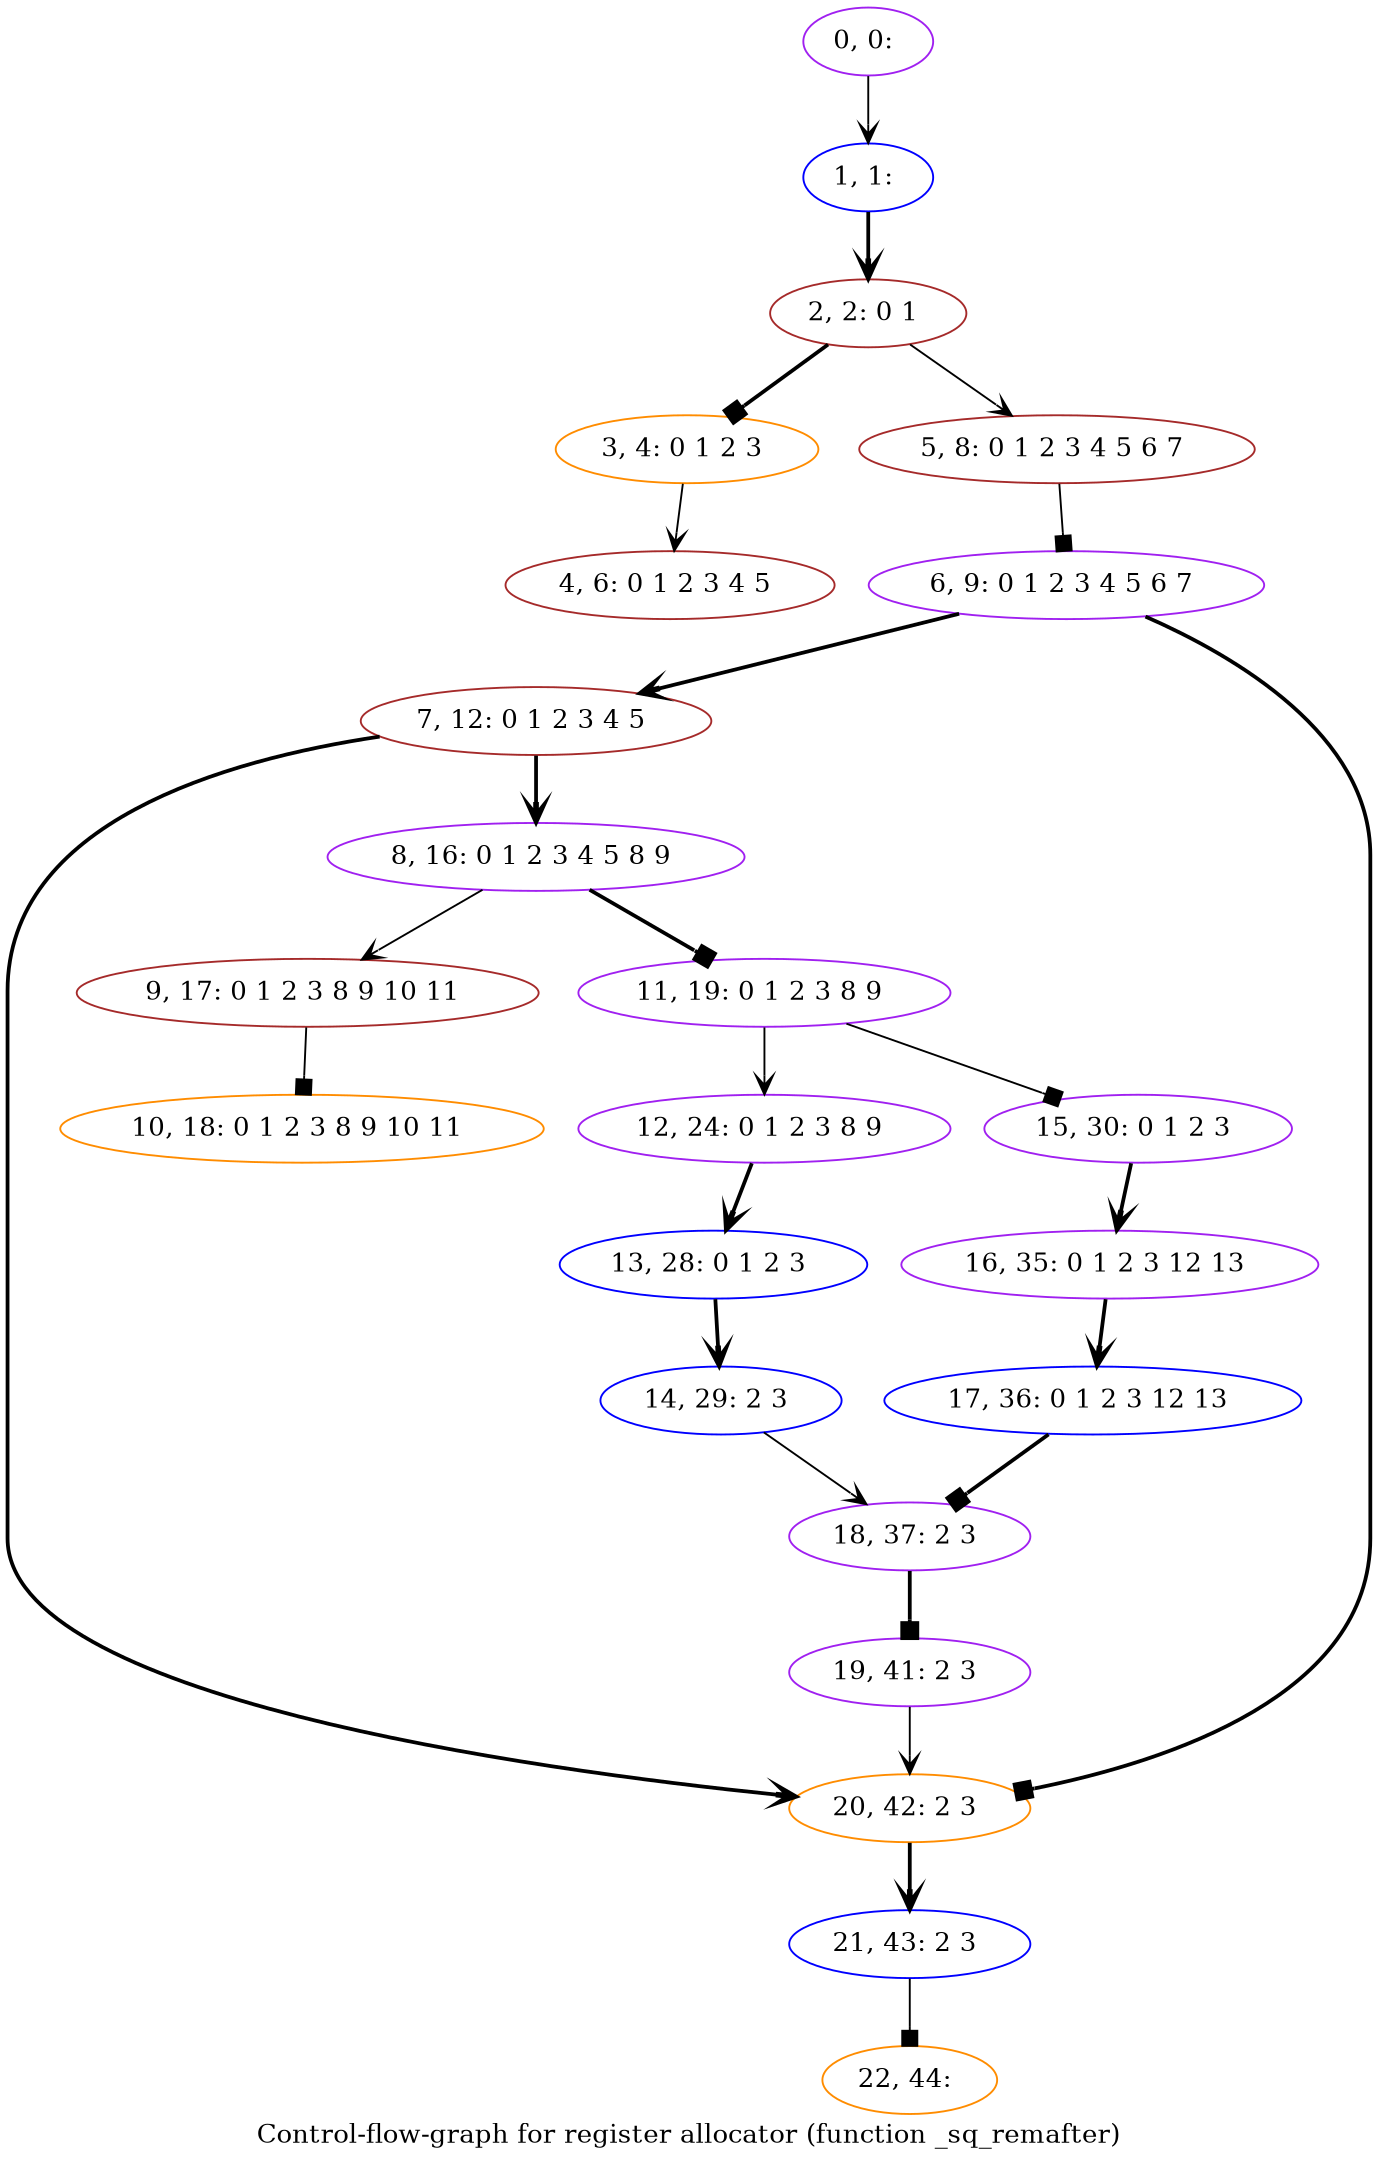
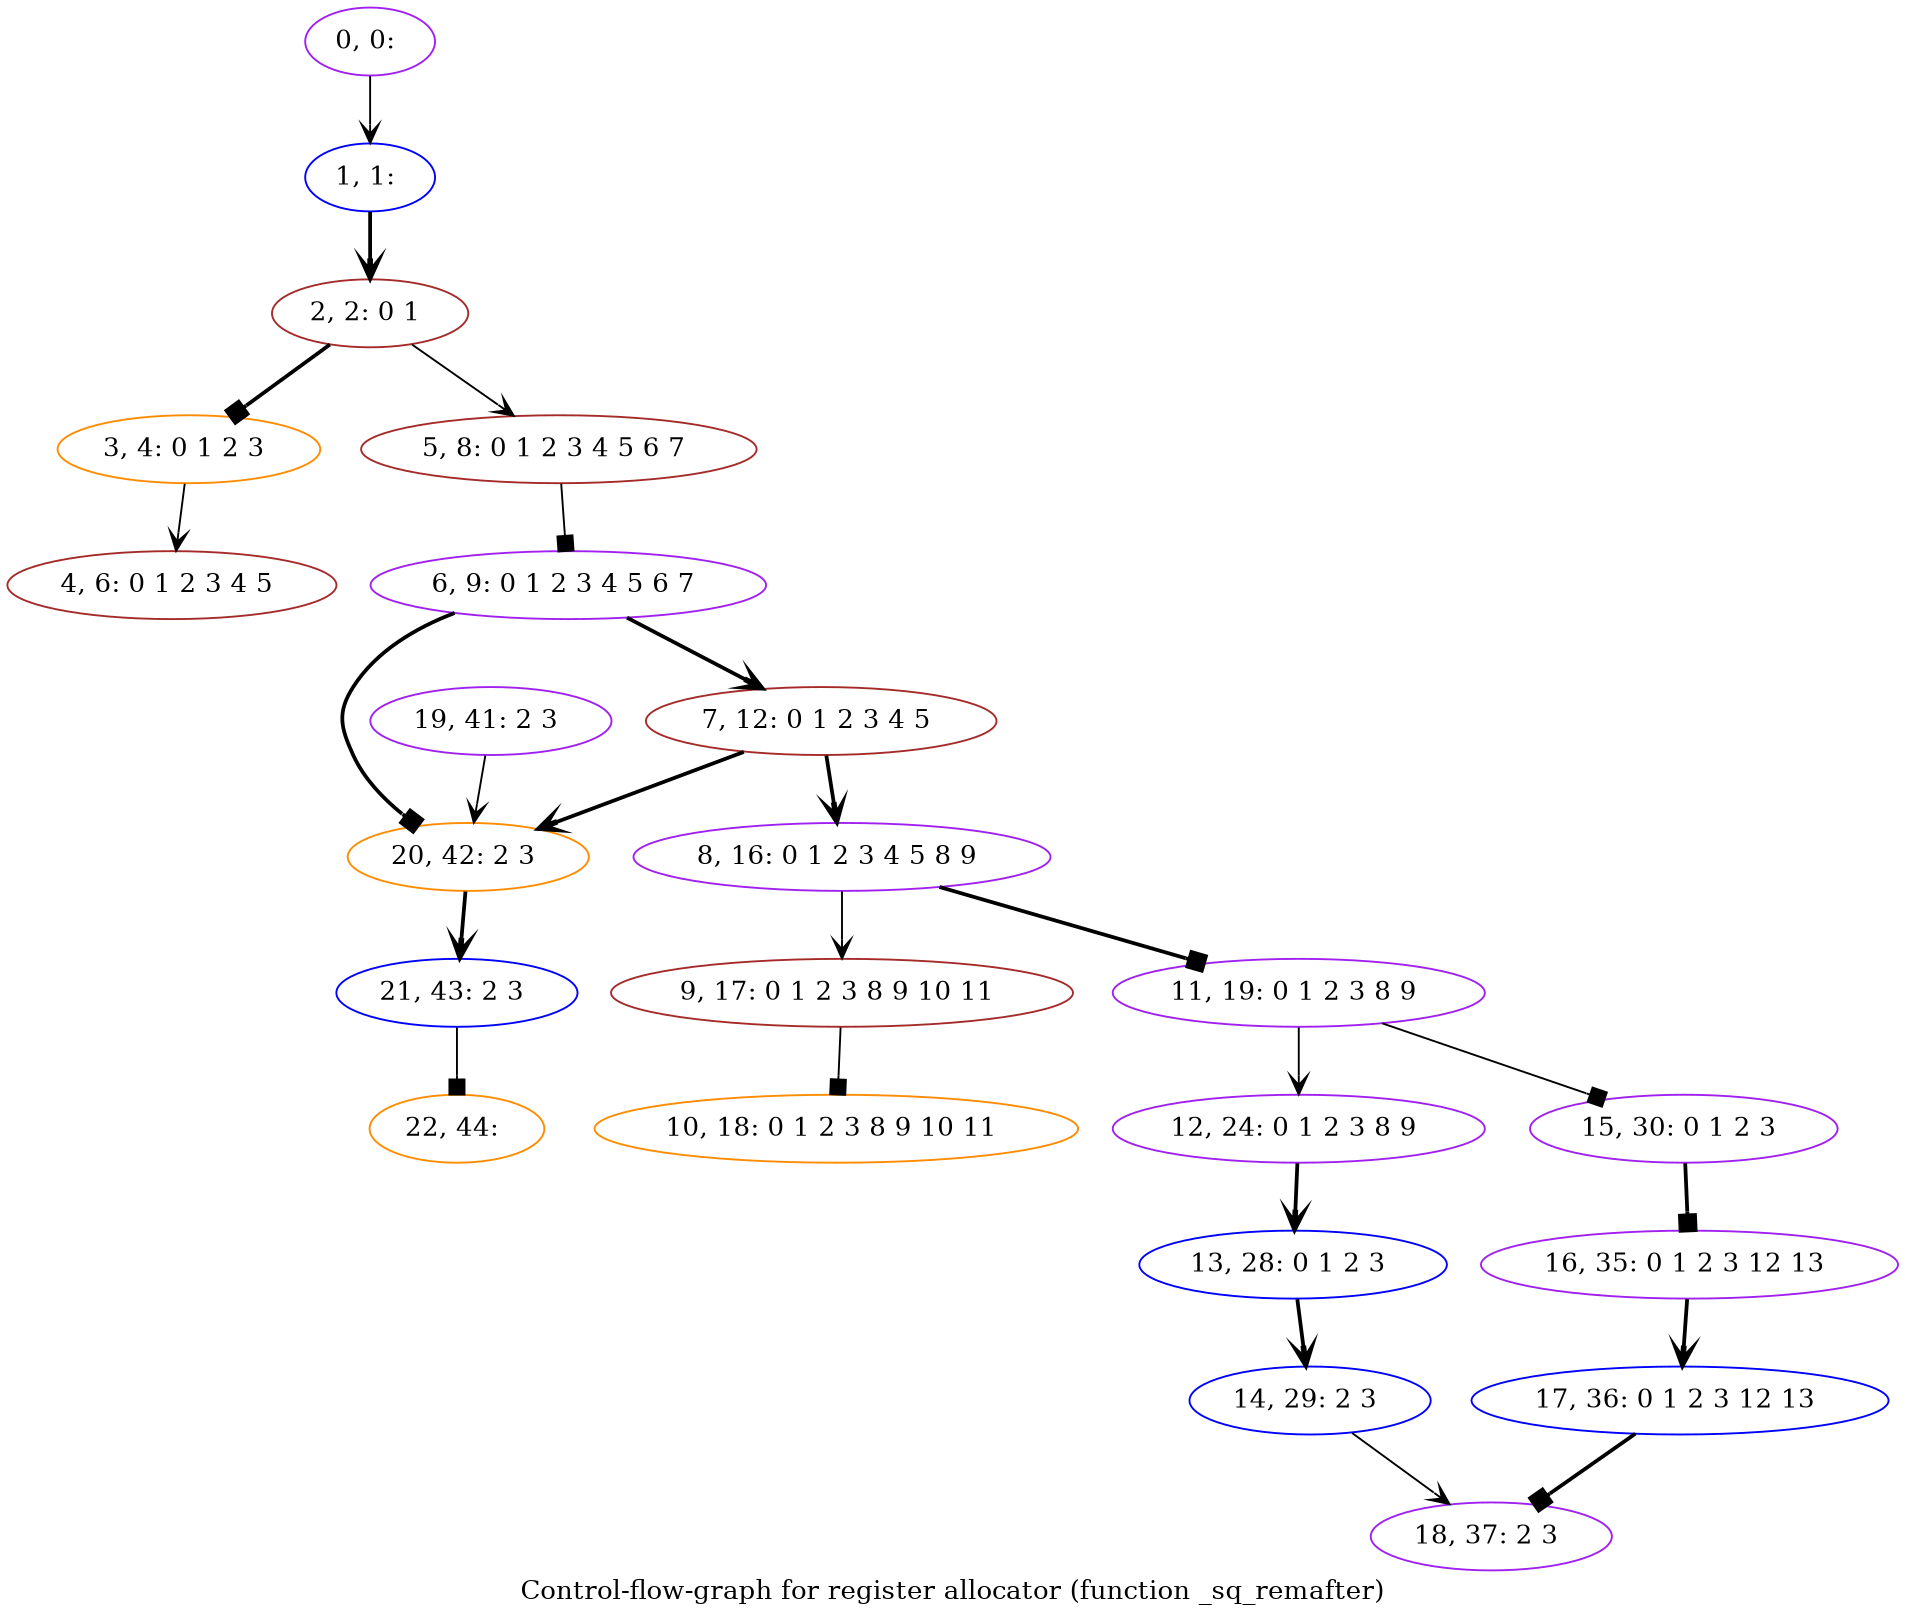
(1126, 1187) -> (1686, 1187)
(910, 1595) -> none
